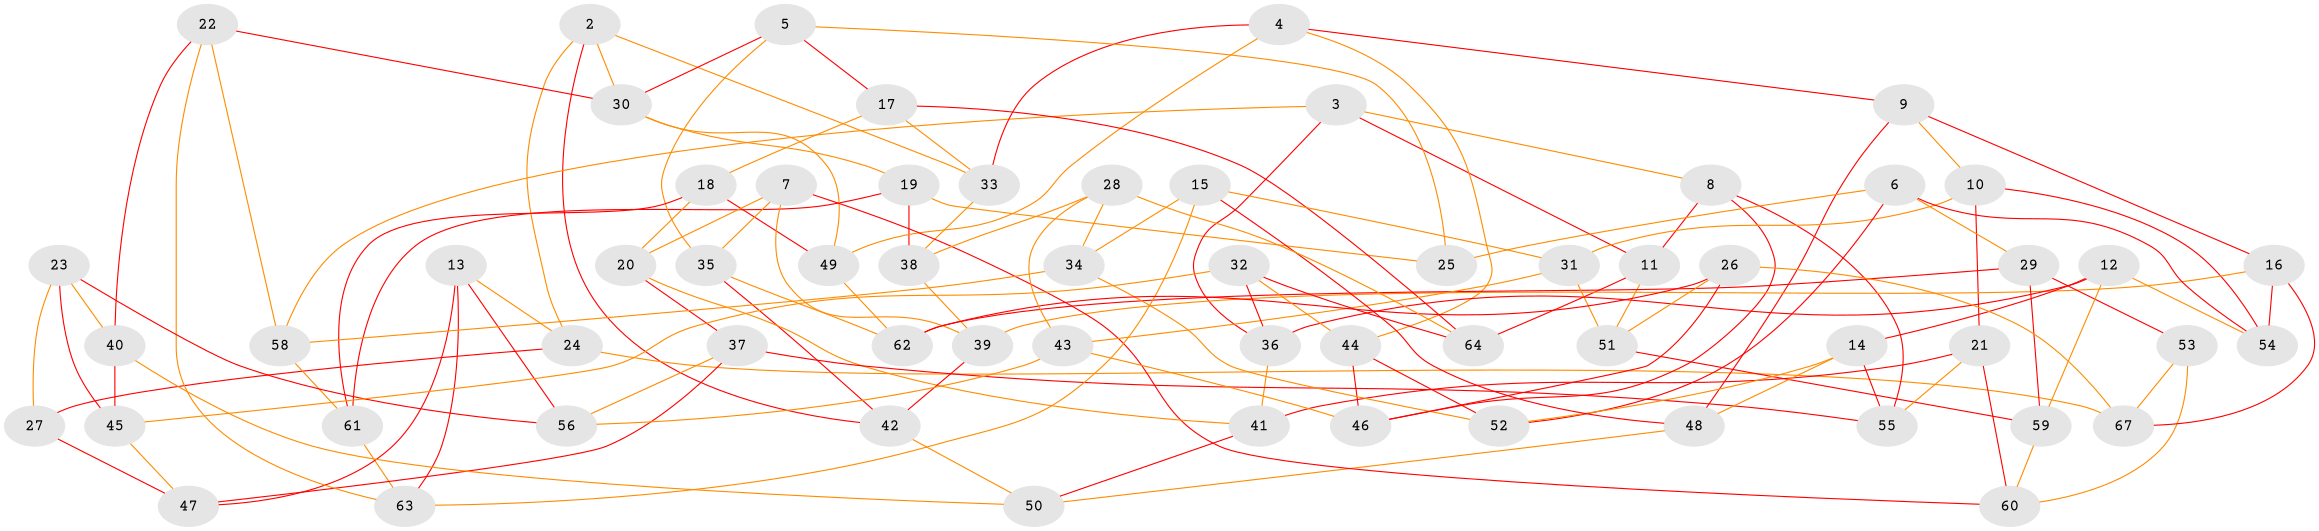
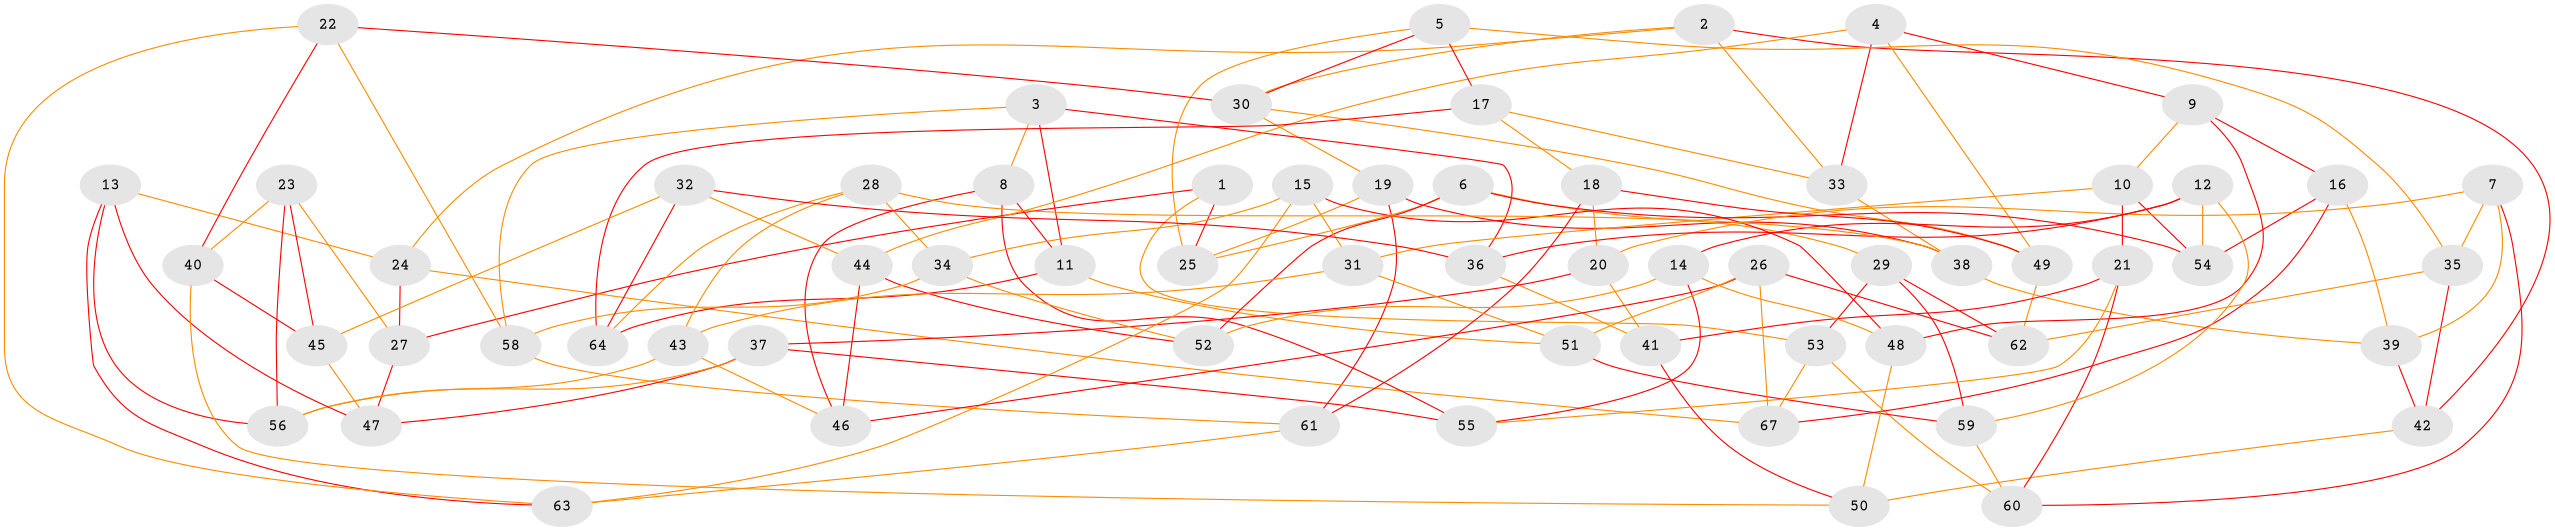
none -> (1222, 185)
